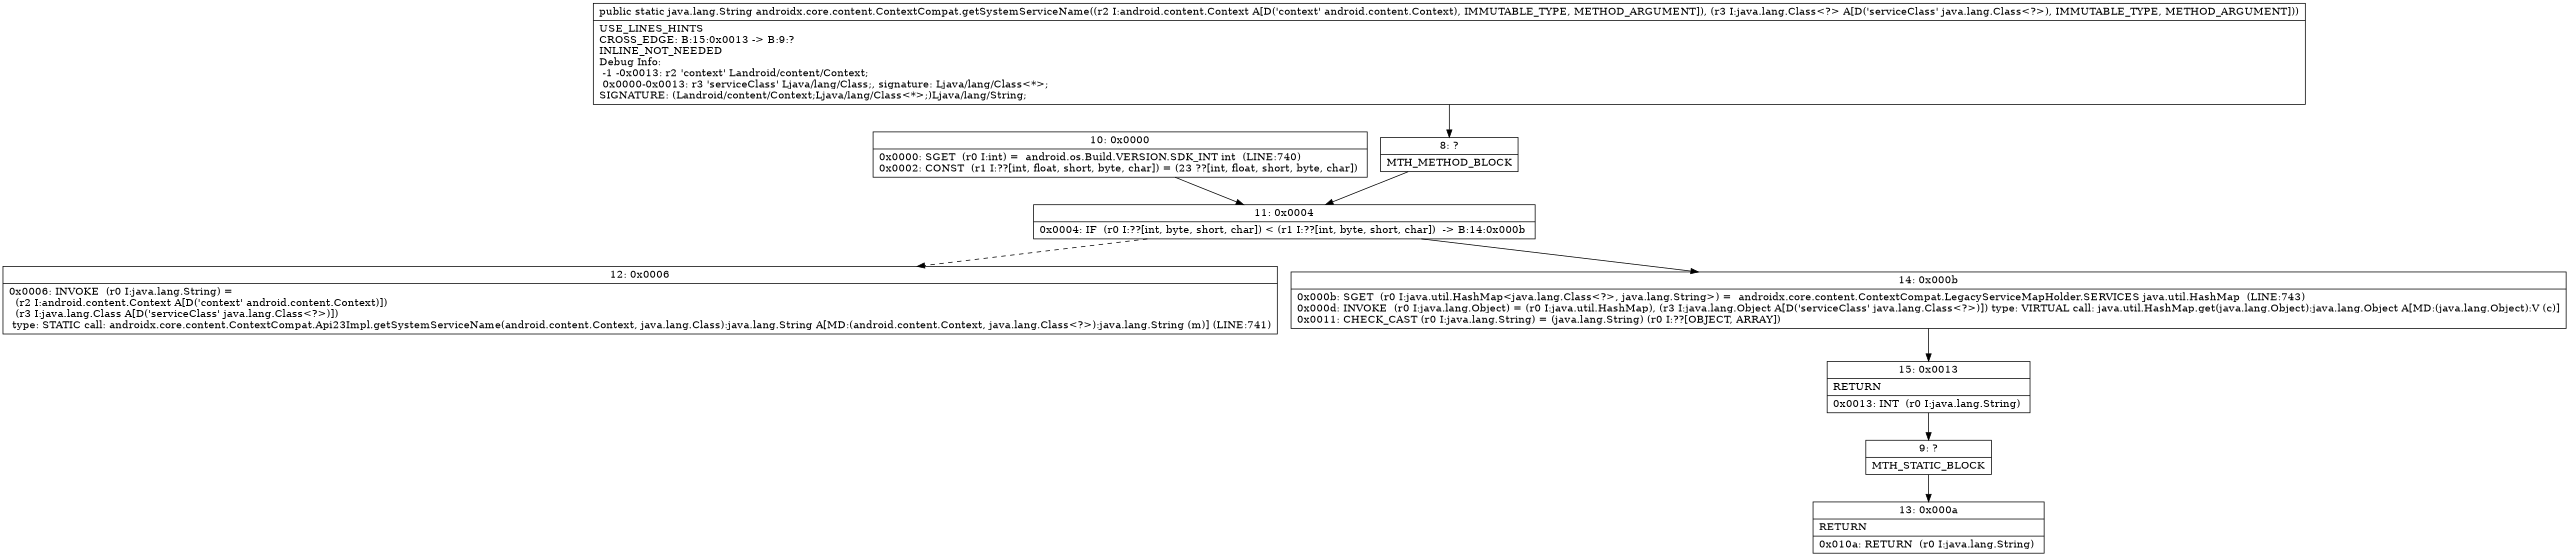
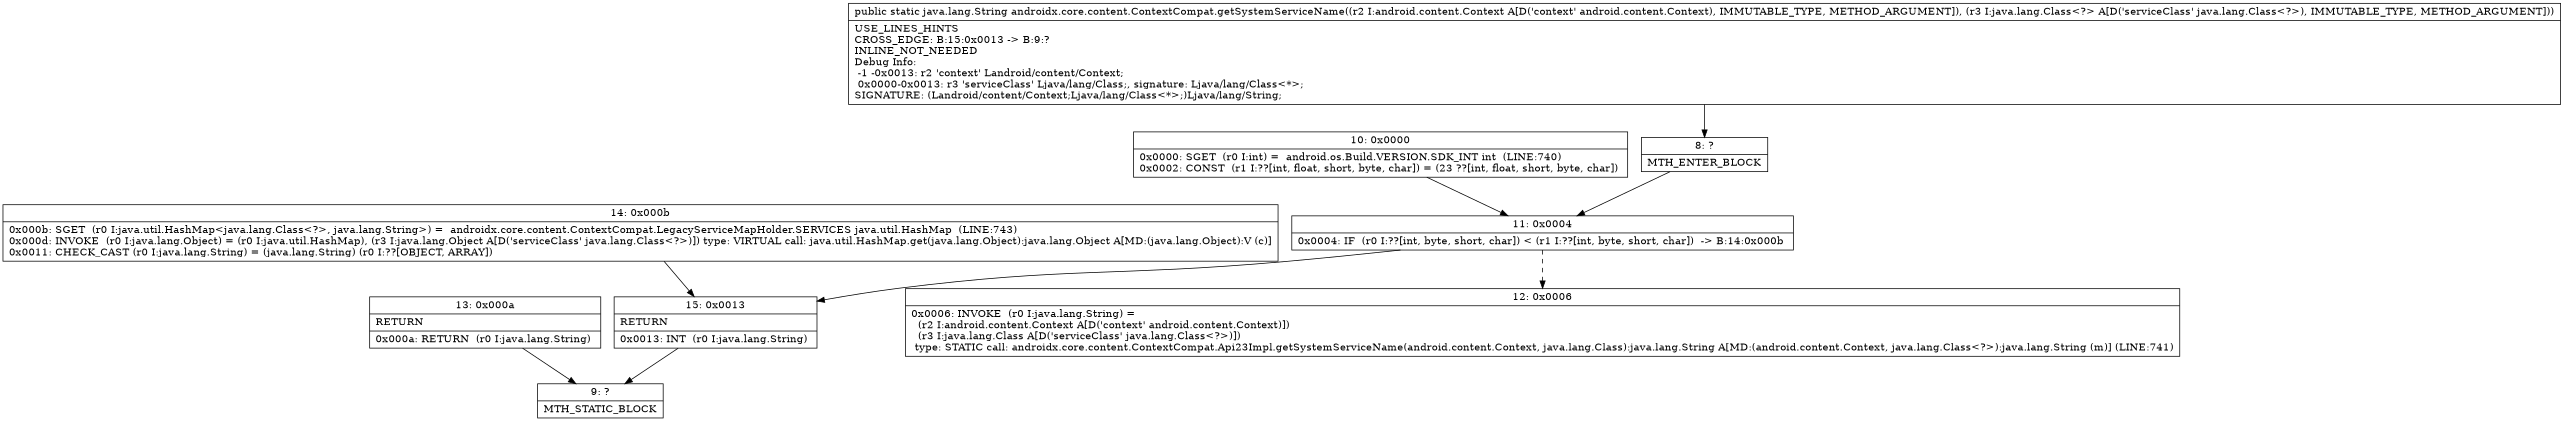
(1449, 163) -> (1705, 163)
(1556, 255) -> (1112, 272)
(1929, 484) -> (546, 364)
(1929, 544) -> (485, 339)
